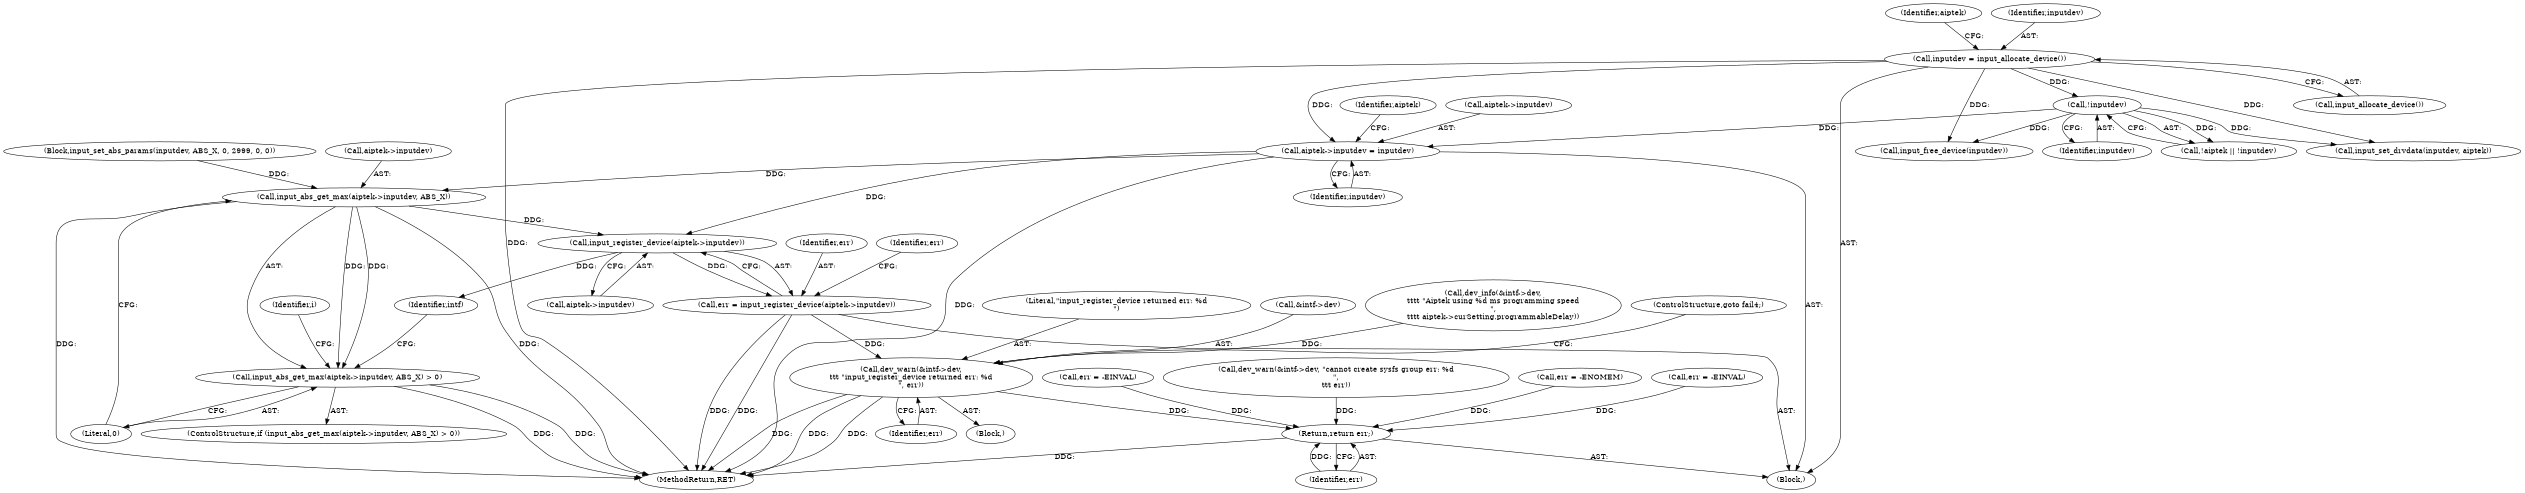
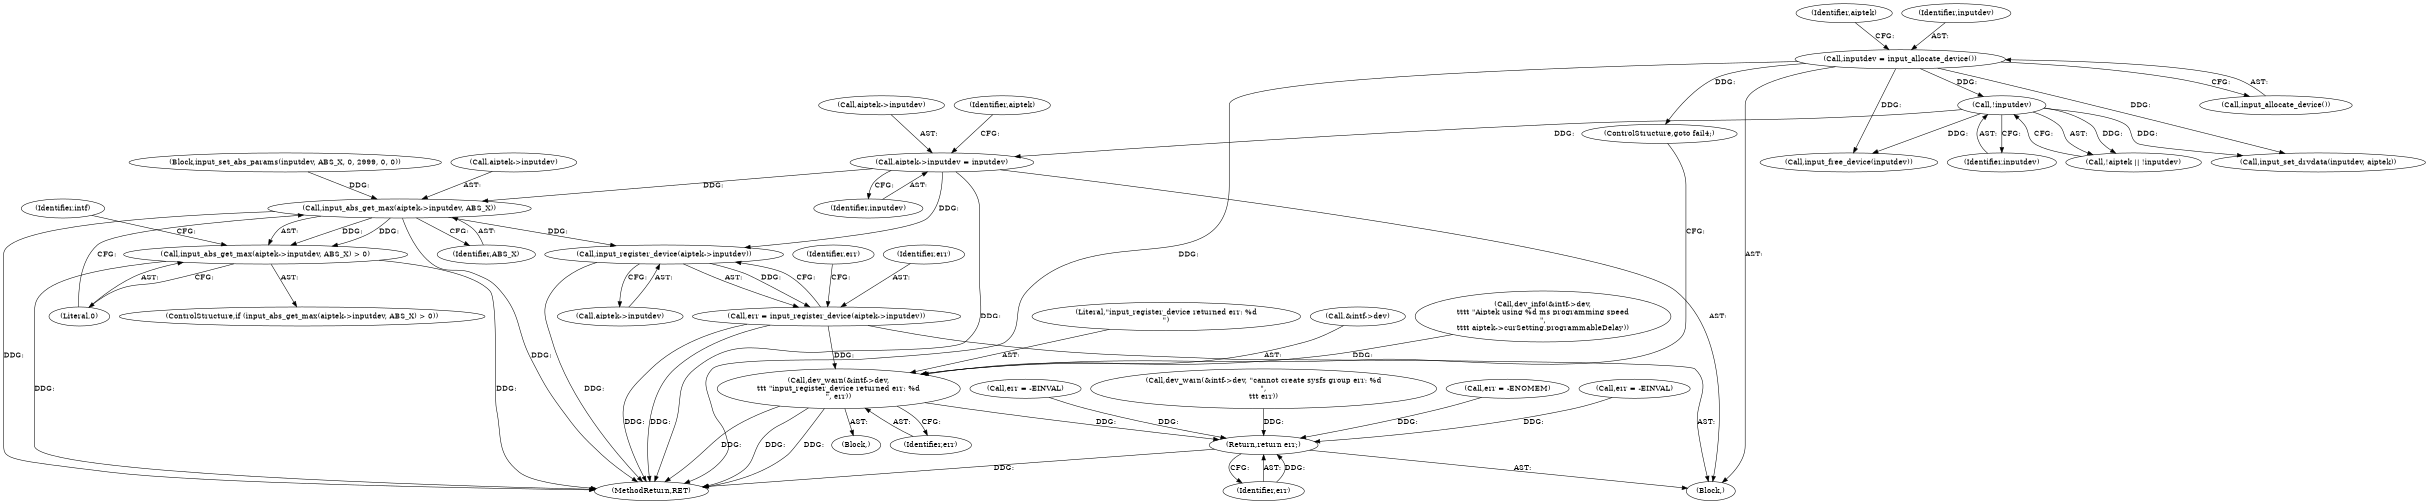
(1573, 71) -> (1729, 74)
none -> (486, 255)
(540, 272) -> (562, 368)
(295, 305) -> none
